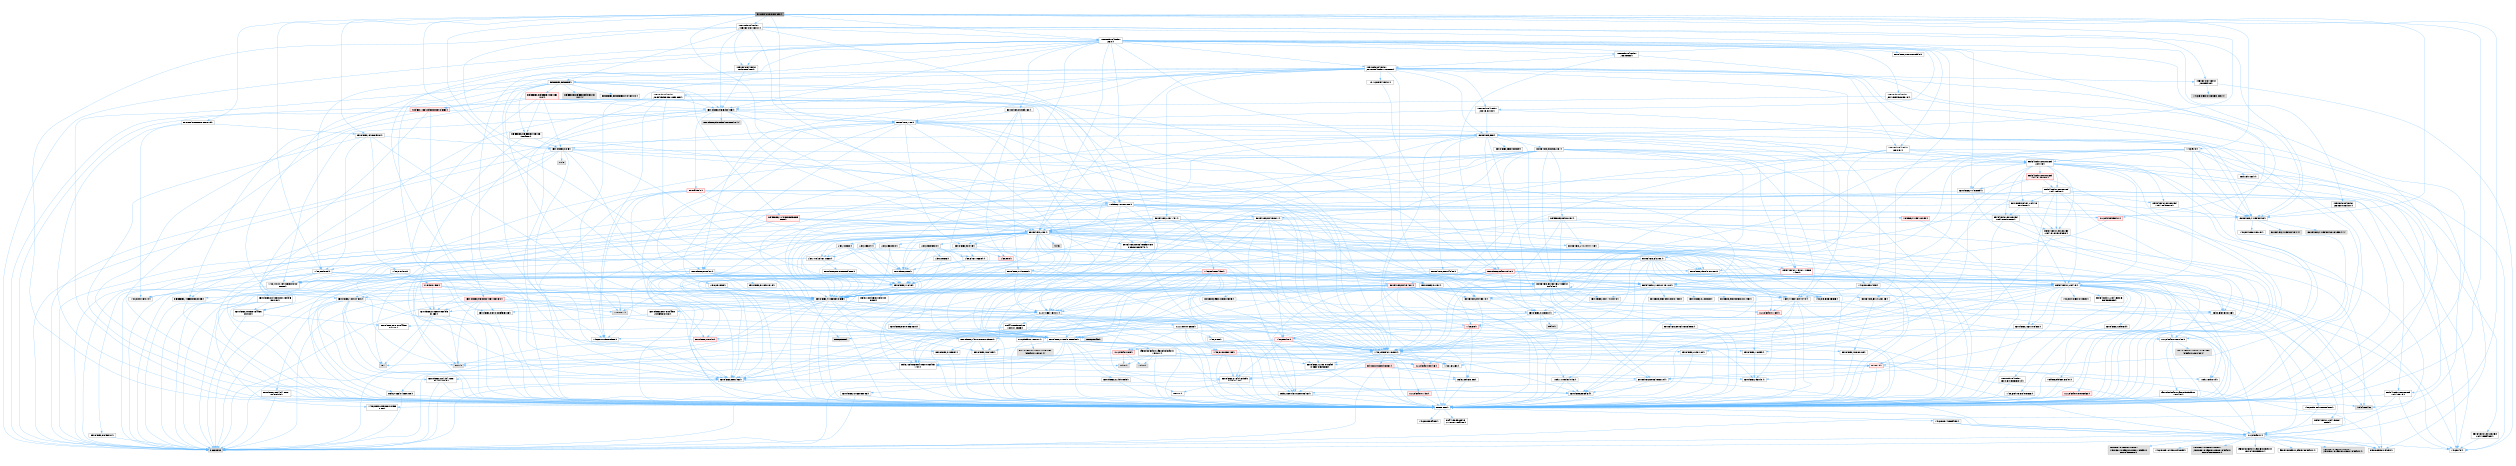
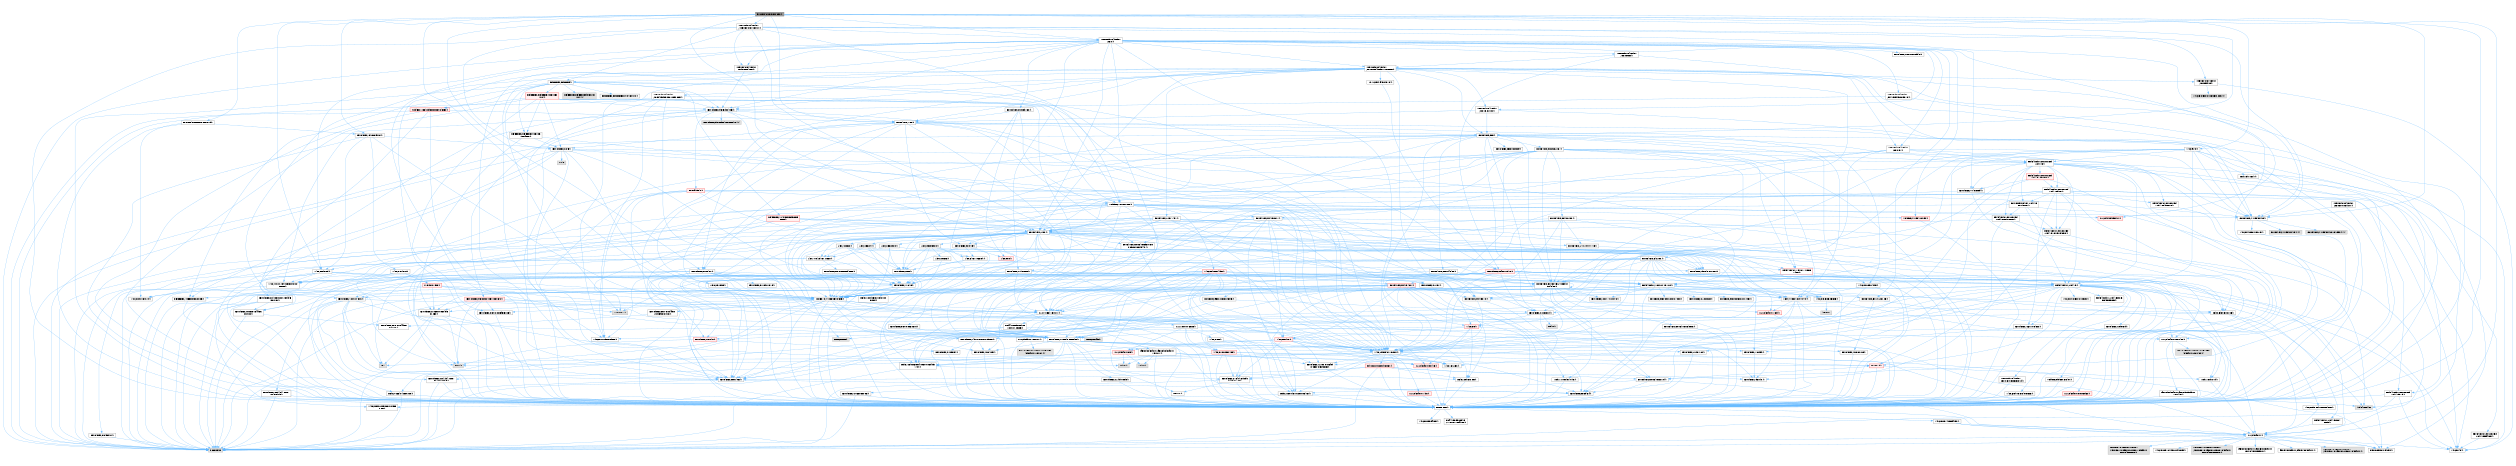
(1945, 45) -> (1627, 44)
(721, 63) -> none
(1380, 82) -> (1380, 82)
(1562, 218) -> (1562, 218)
(1057, 246) -> none
(1926, 255) -> (1323, 250)
(830, 299) -> (830, 299)
none -> (1826, 313)
none -> (1470, 317)
none -> (2321, 377)
(1572, 386) -> (1466, 305)
